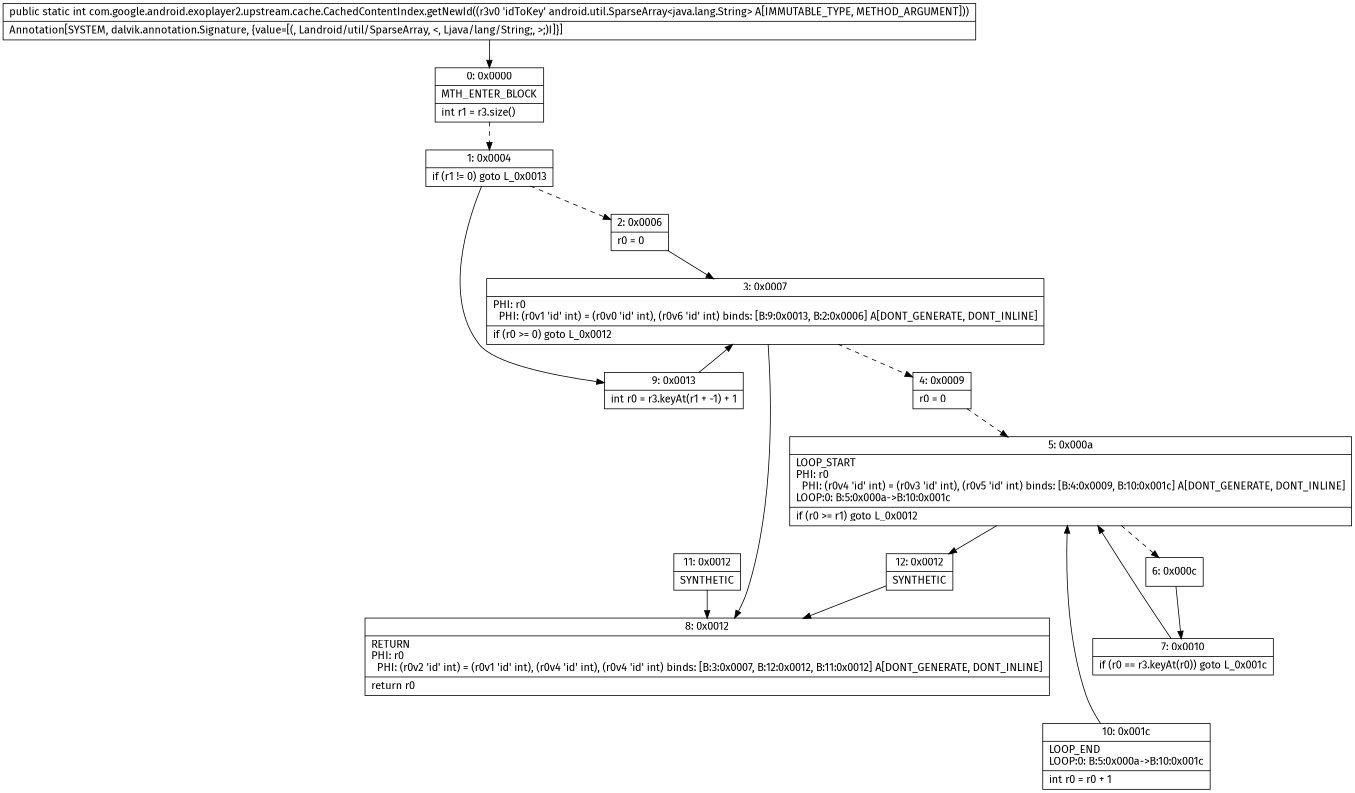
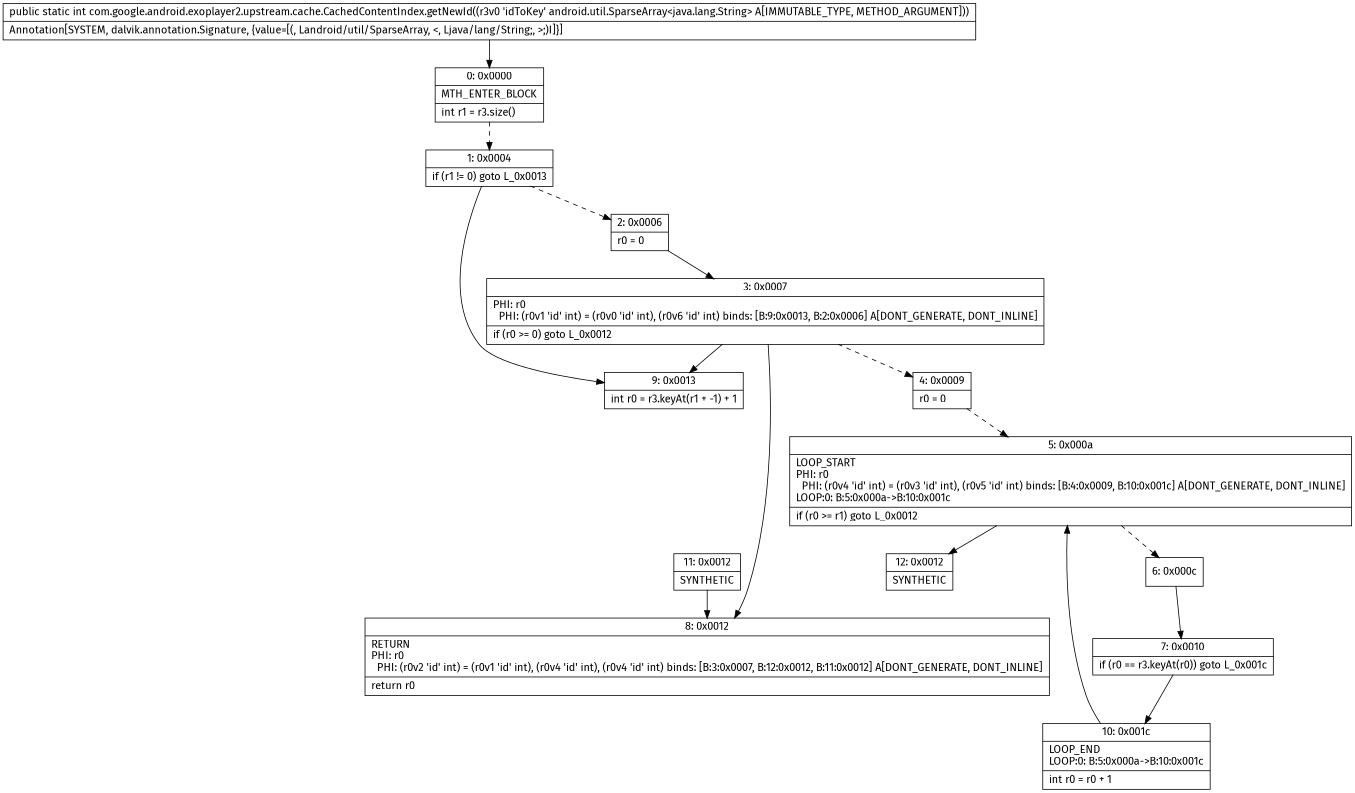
(713, 361) -> (709, 356)
(1136, 586) -> (1161, 696)
(848, 601) -> none
